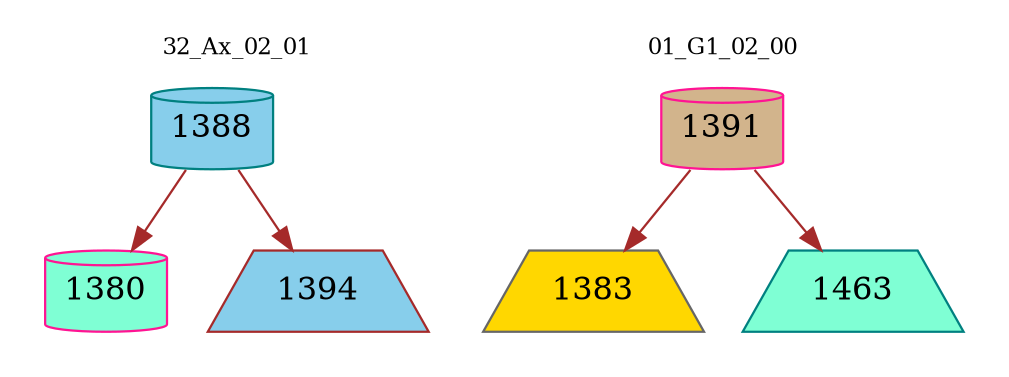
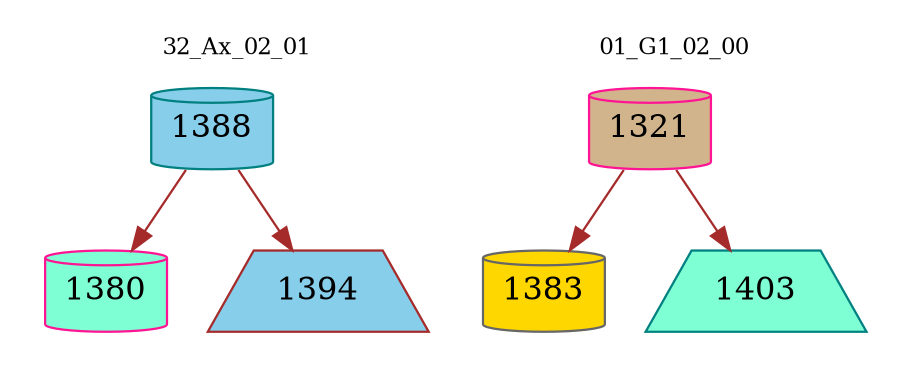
(722, 129) -> (650, 129)
(594, 291) -> (544, 291)
(853, 291) -> (756, 291)
